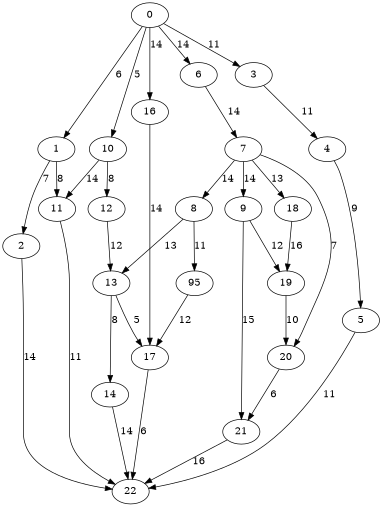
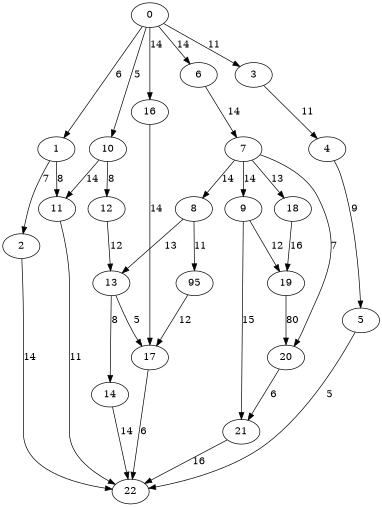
(293, 320) -> (293, 320)
(330, 395) -> (330, 395)
